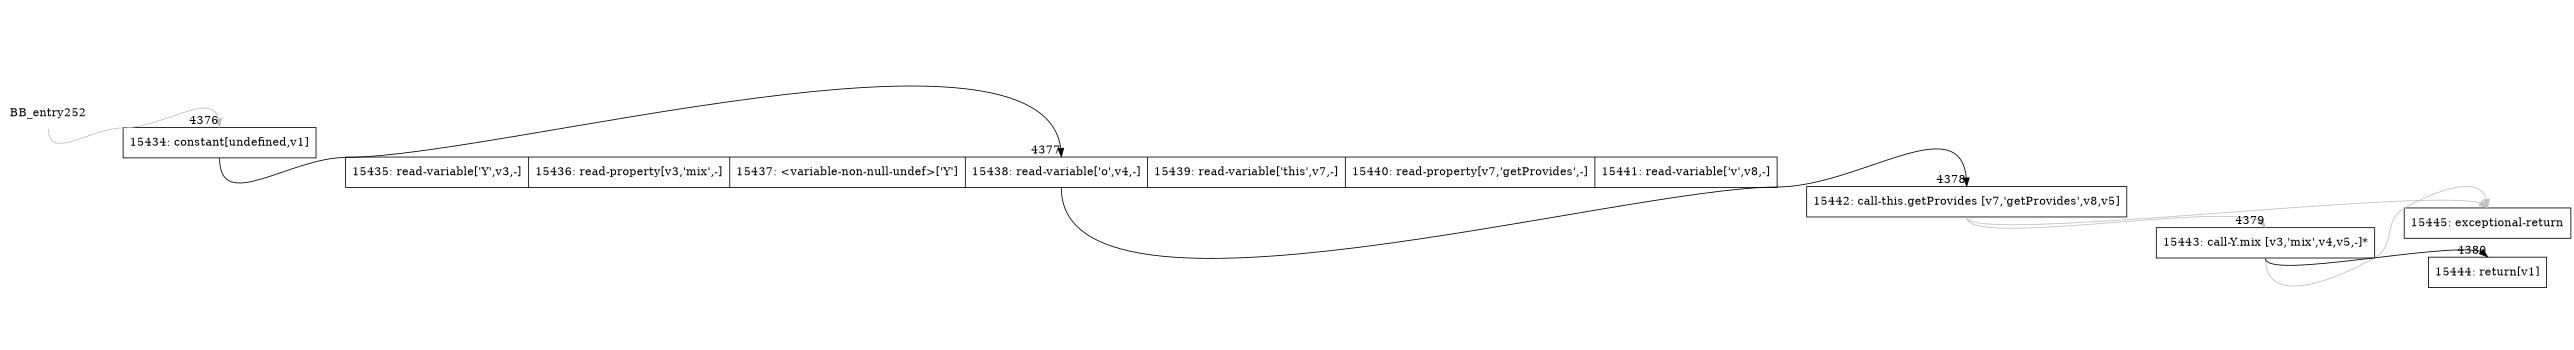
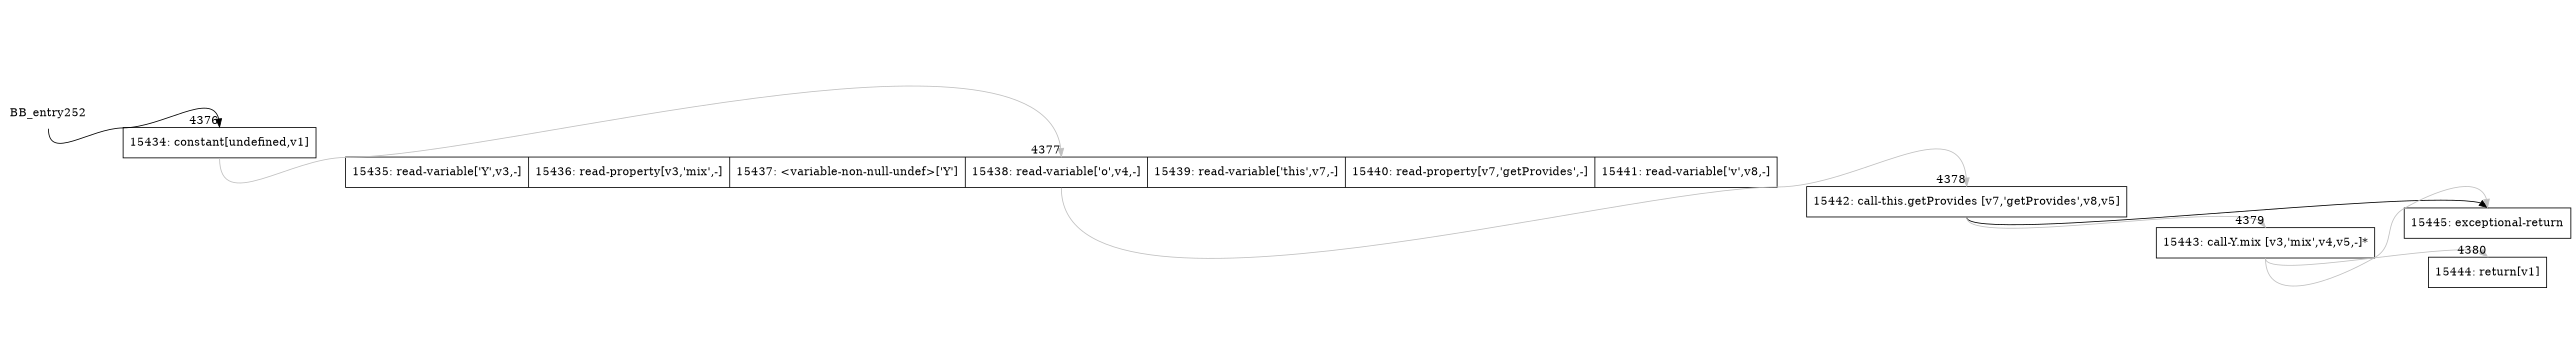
(642, 115) -> (642, 115)
(132, 127) -> (132, 127)
(2249, 211) -> (2249, 211)
(1509, 225) -> (1509, 225)
(2356, 260) -> (2356, 260)
